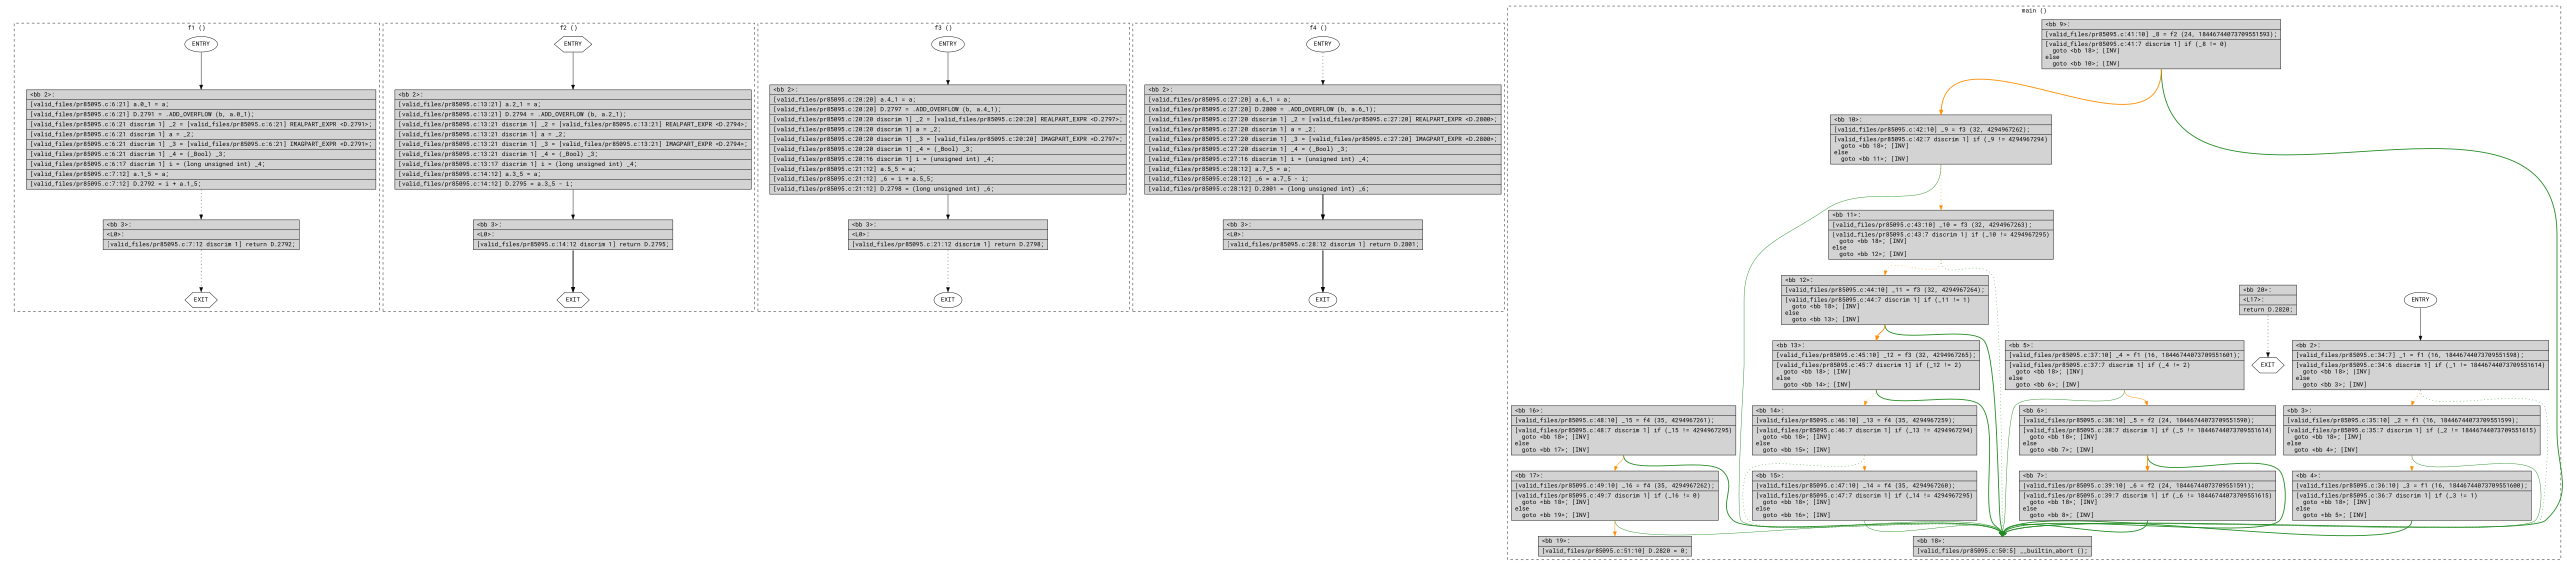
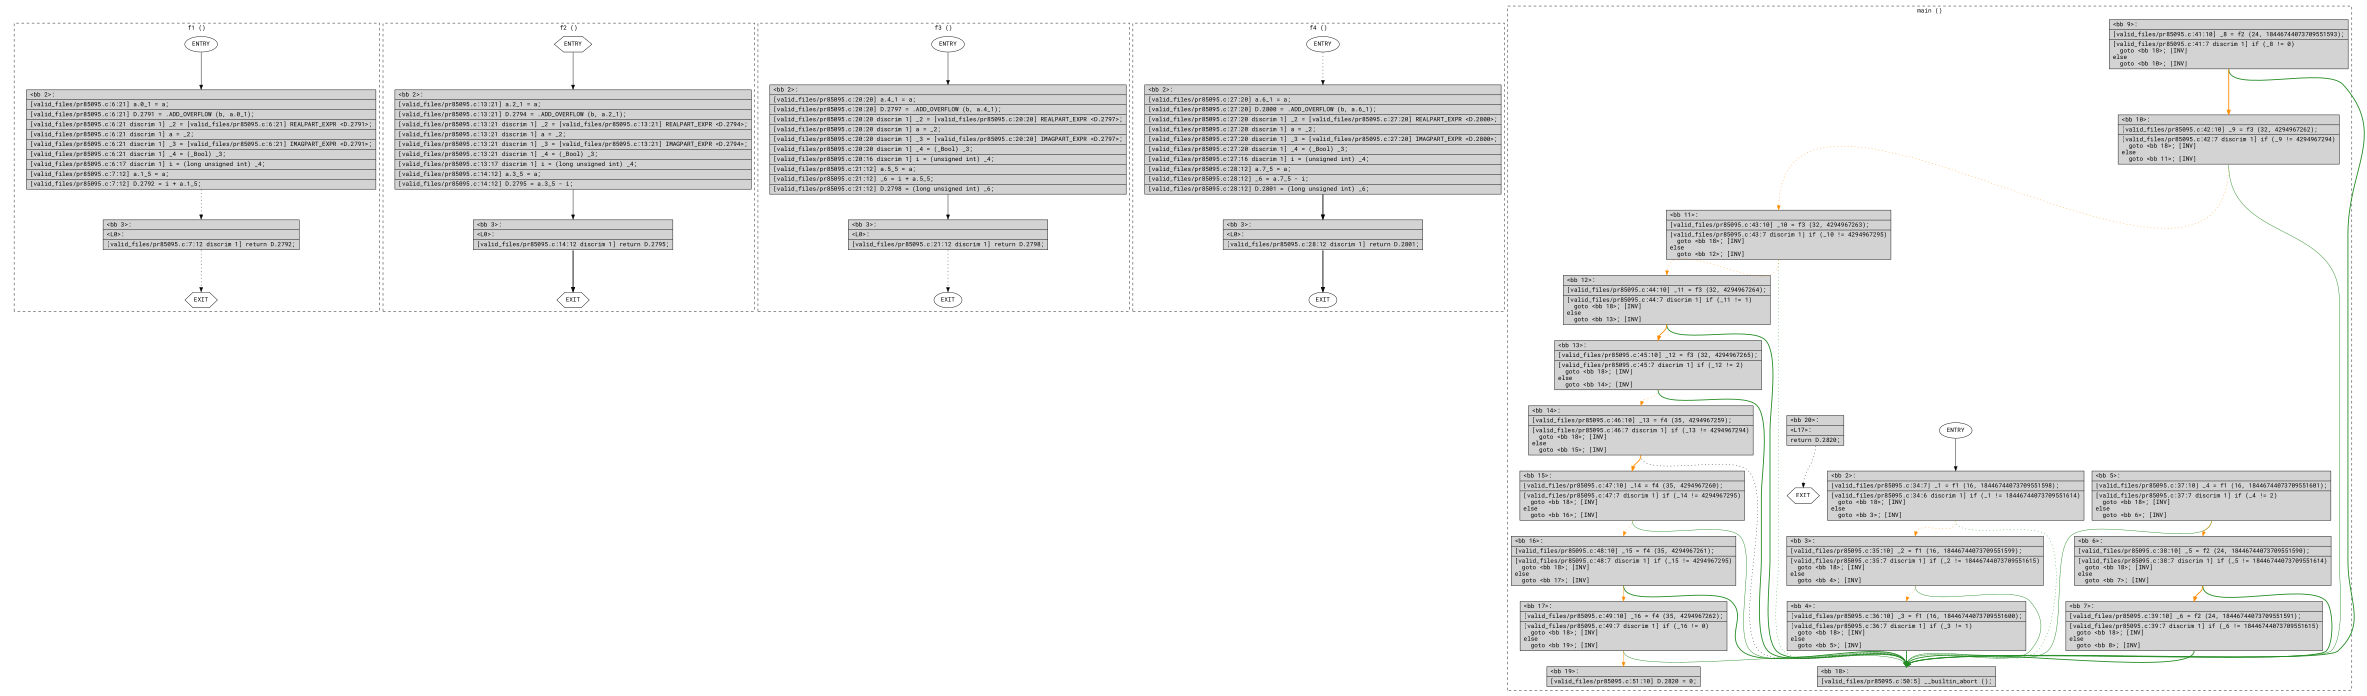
(1865, 461) -> (1638, 462)
(1747, 518) -> (1752, 579)
none -> (1630, 527)
